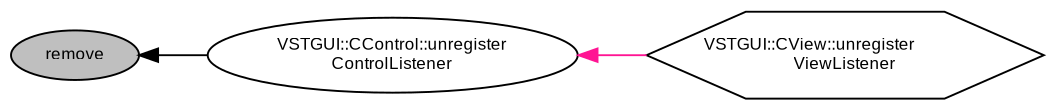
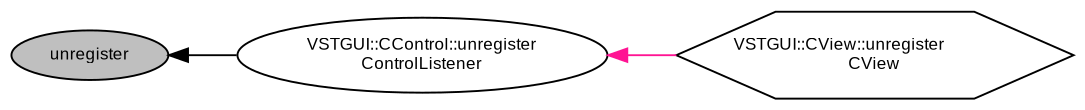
(75, 55) -> (90, 55)
(845, 55) -> (875, 55)
